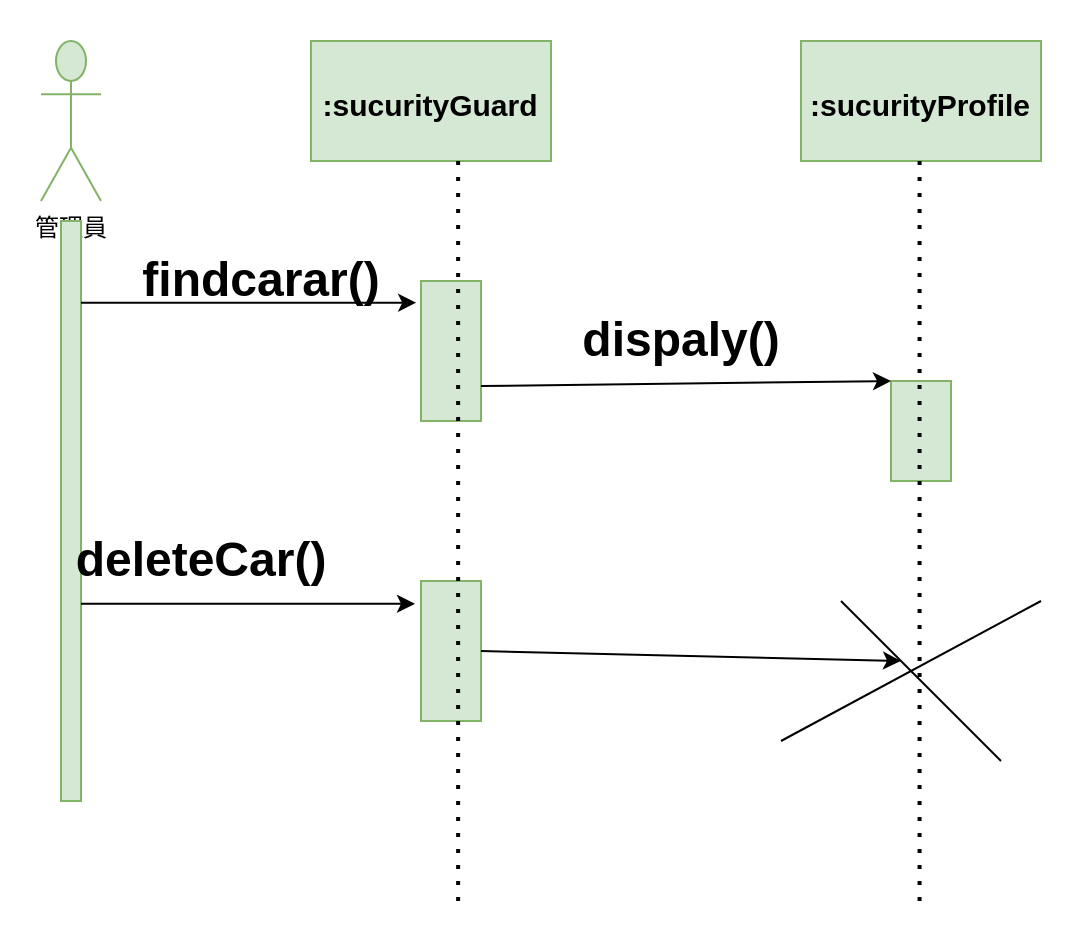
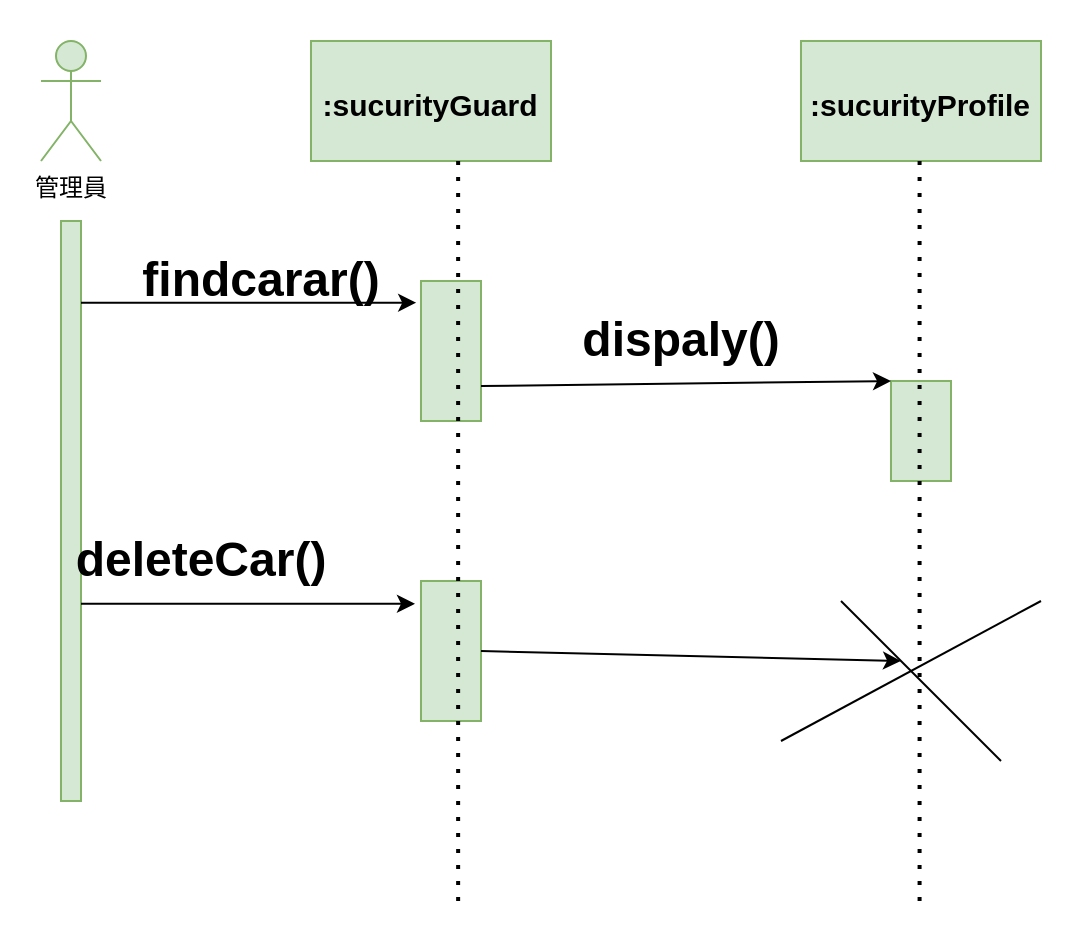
(71, 121) -> (71, 101)
